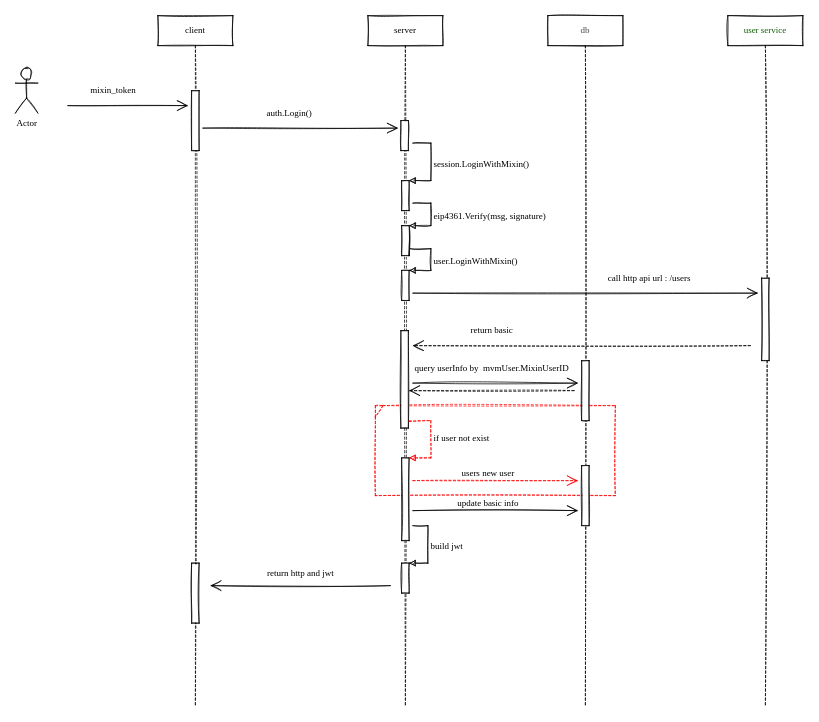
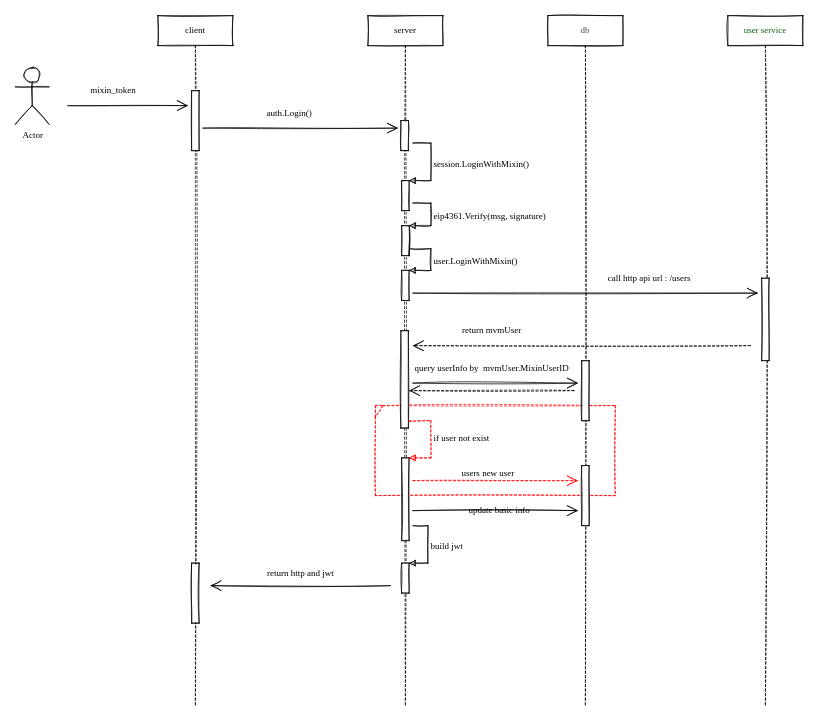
(27, 90) -> (32, 96)
(492, 330) -> (492, 330)
(488, 503) -> (499, 510)
